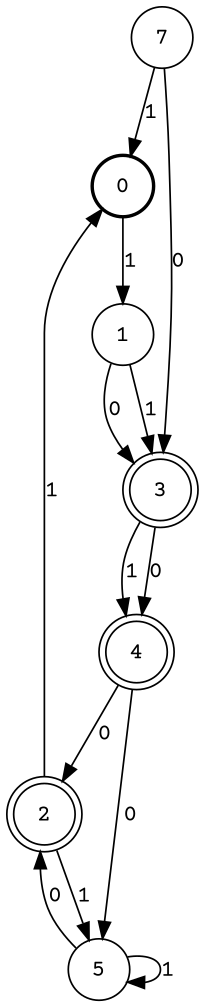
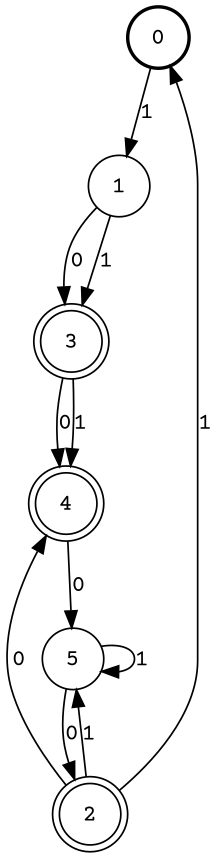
(162, 38) -> none
(95, 725) -> (8, 673)
